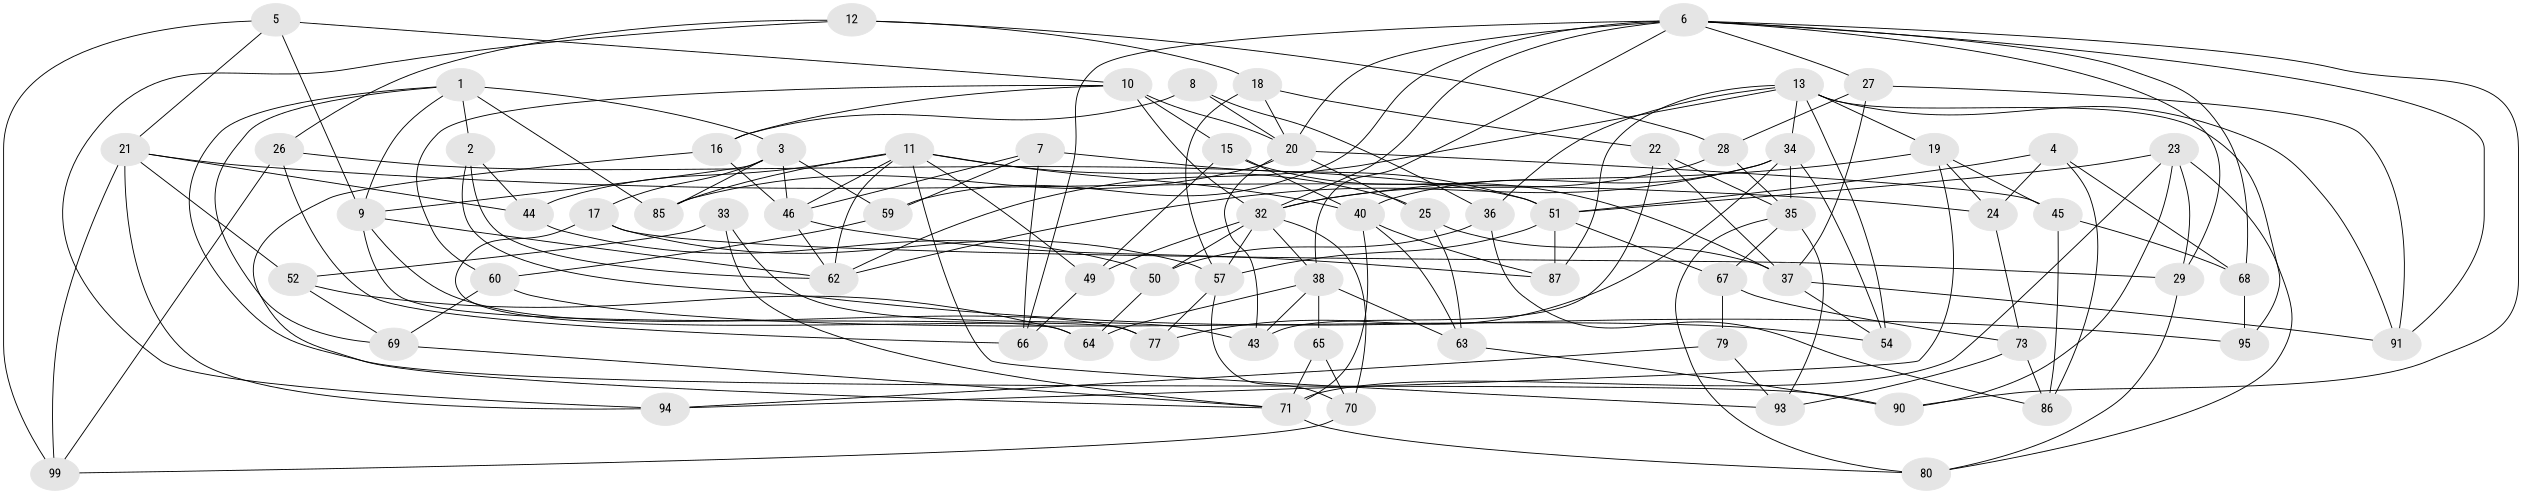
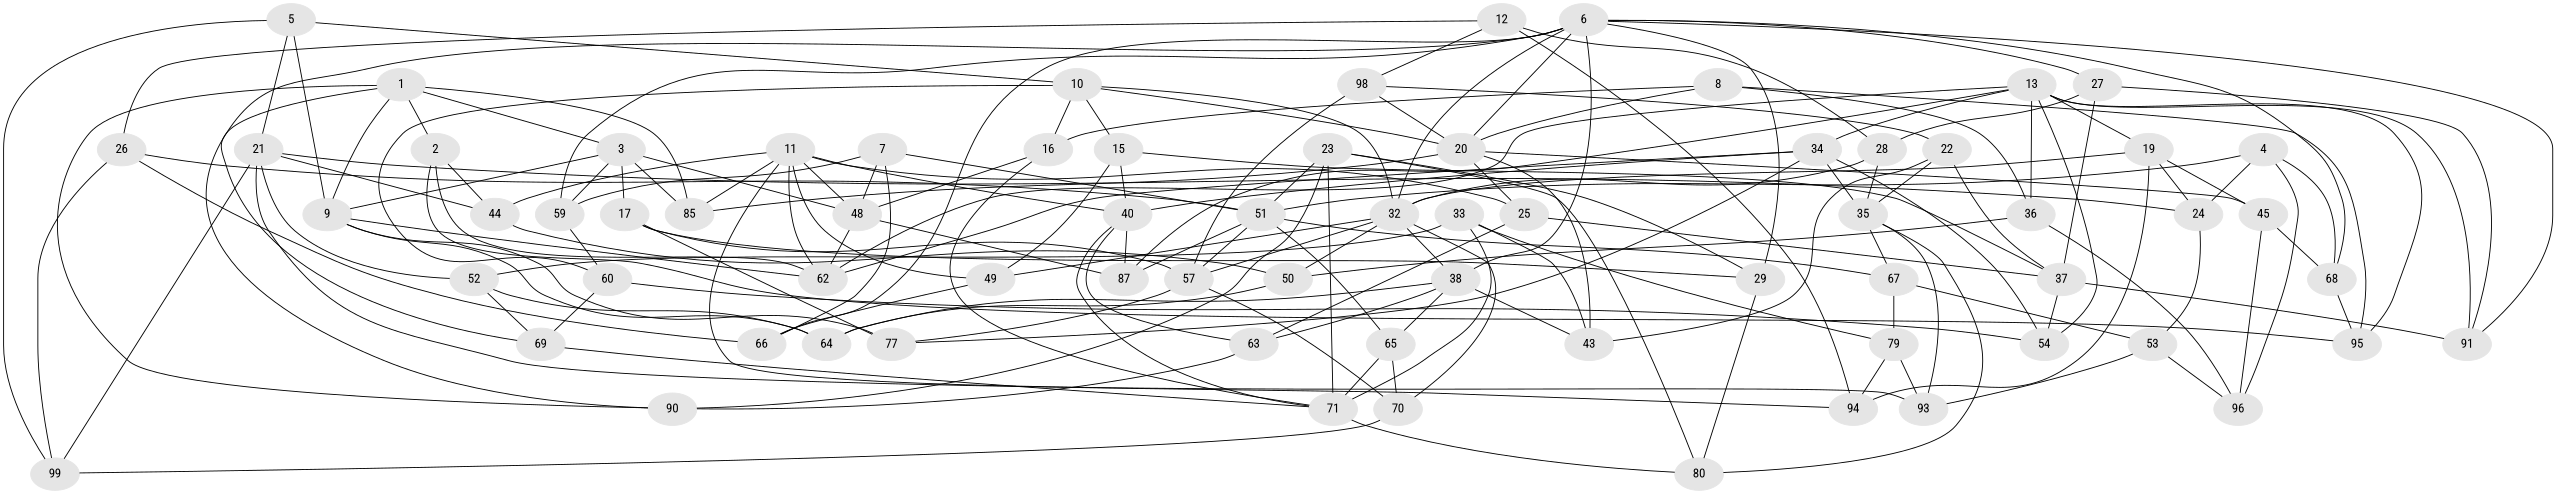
(1257, 85) -> (1362, 85)
none -> (2129, 114)
(789, 215) -> (857, 215)
none -> (1337, 280)
none -> (1673, 289)
(2022, 344) -> (2153, 344)
(2047, 409) -> (2238, 409)
